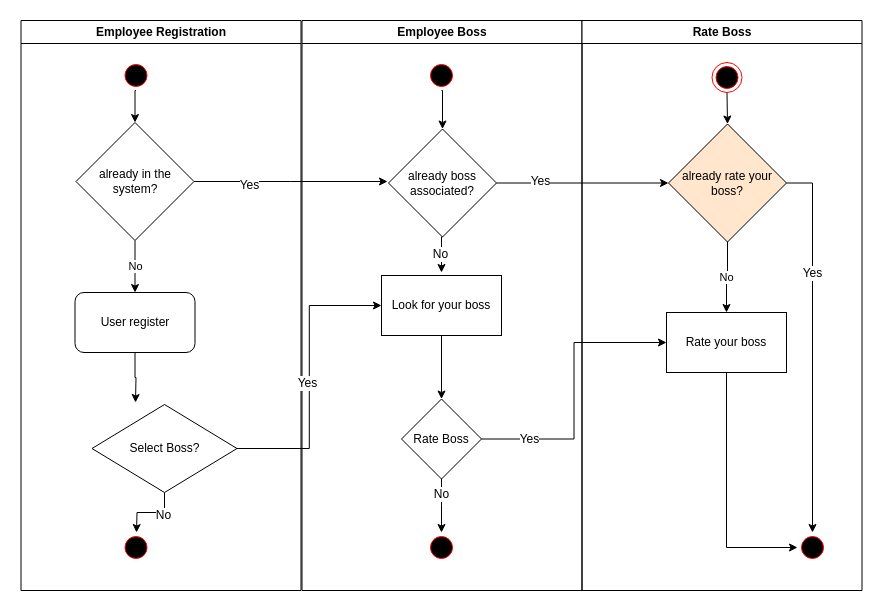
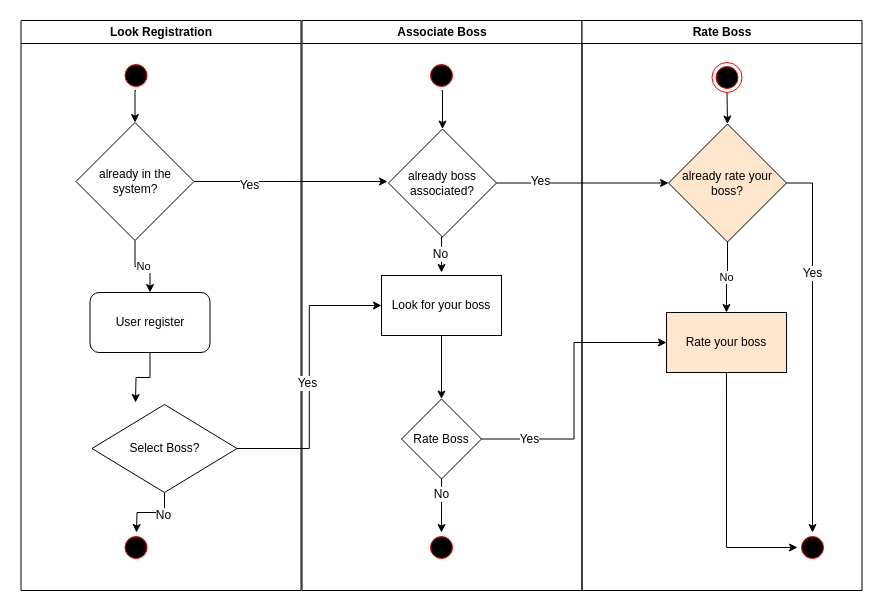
(162, 33) -> (162, 33)
(443, 33) -> (443, 33)
(135, 323) -> (150, 323)
(727, 343) -> (727, 343)
